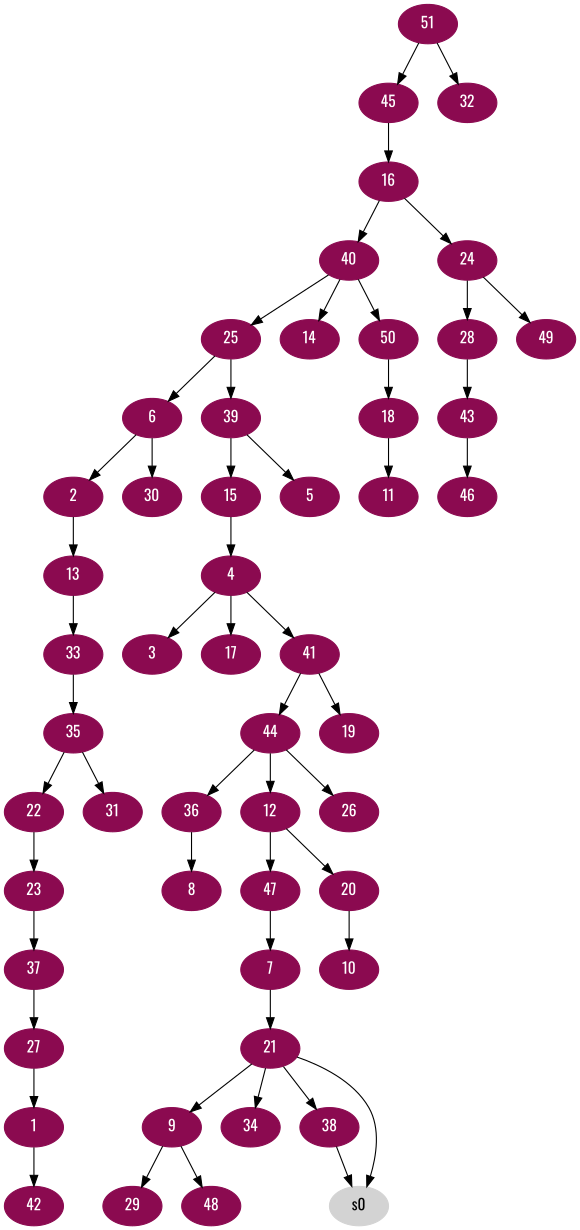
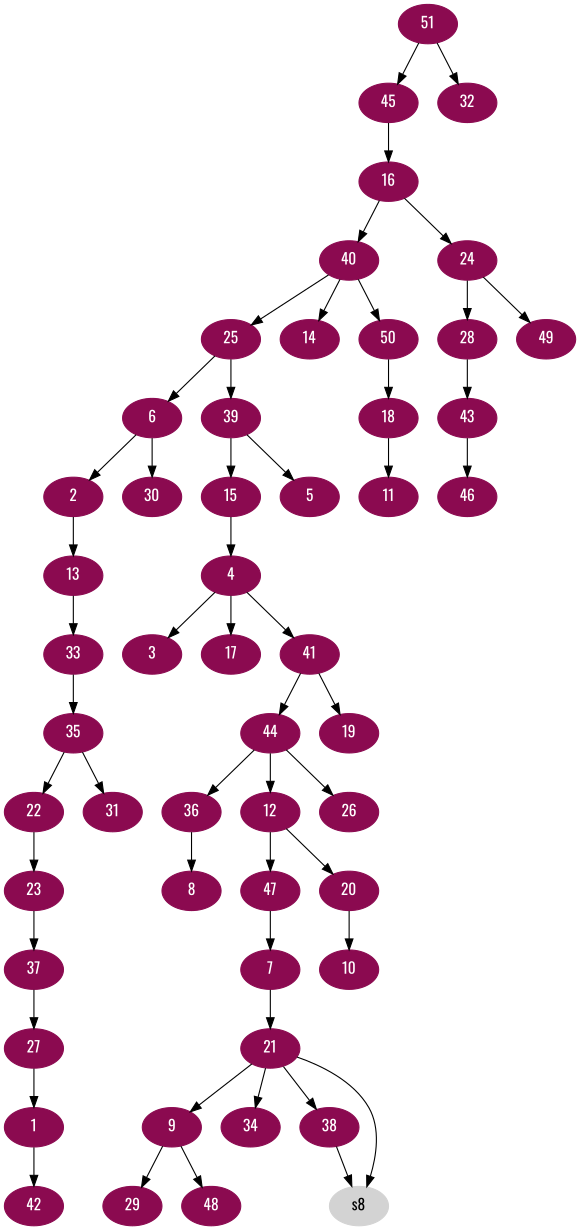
(359, 1206) -> (359, 1206)
